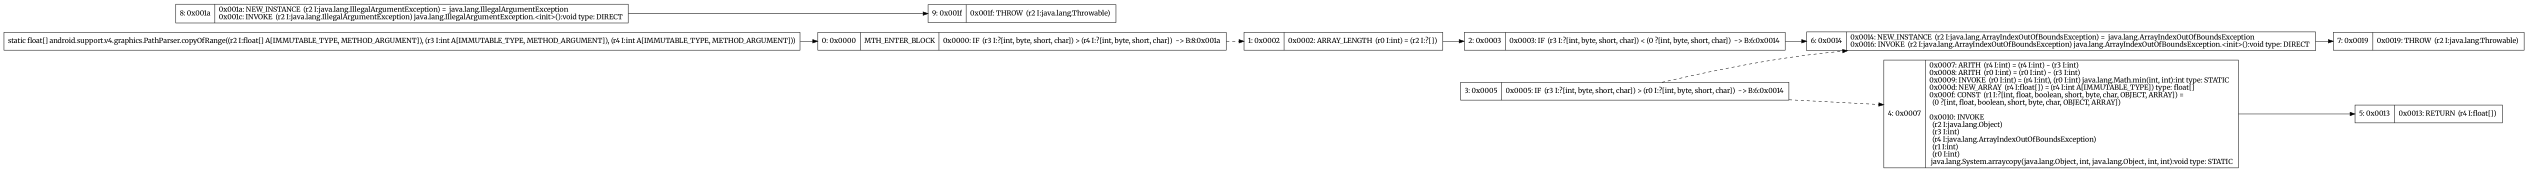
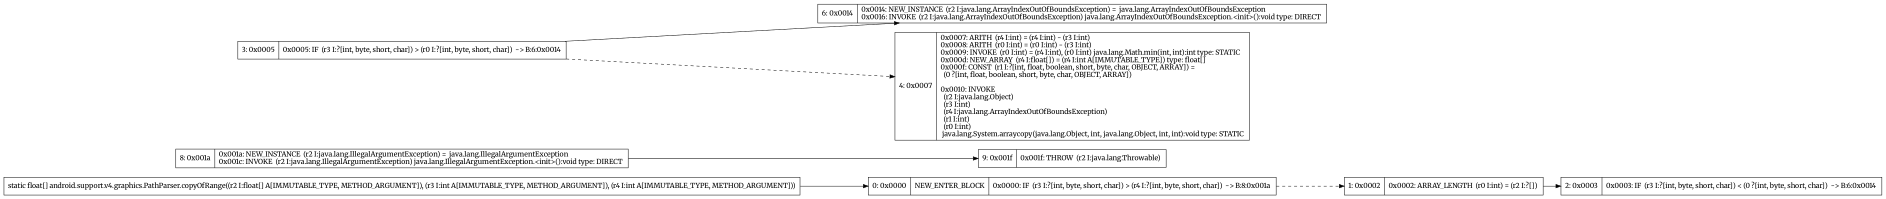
(900, 41) -> (950, 186)
(1793, 41) -> none
(2429, 41) -> none
(1752, 64) -> (730, 32)
(2429, 114) -> none
